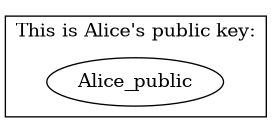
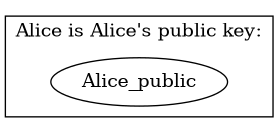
(136, 32) -> (139, 32)
